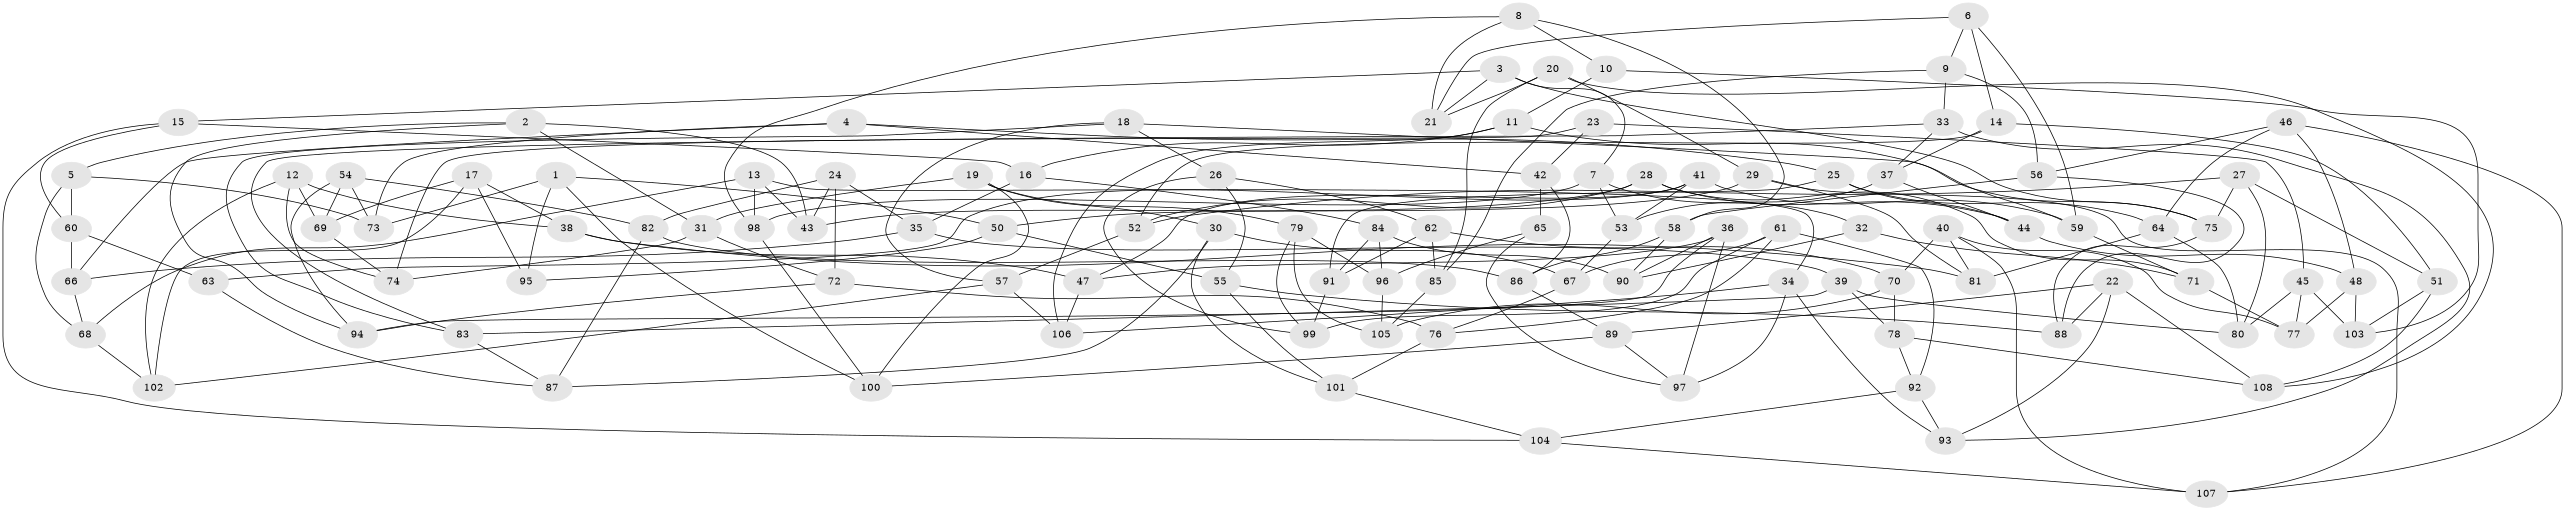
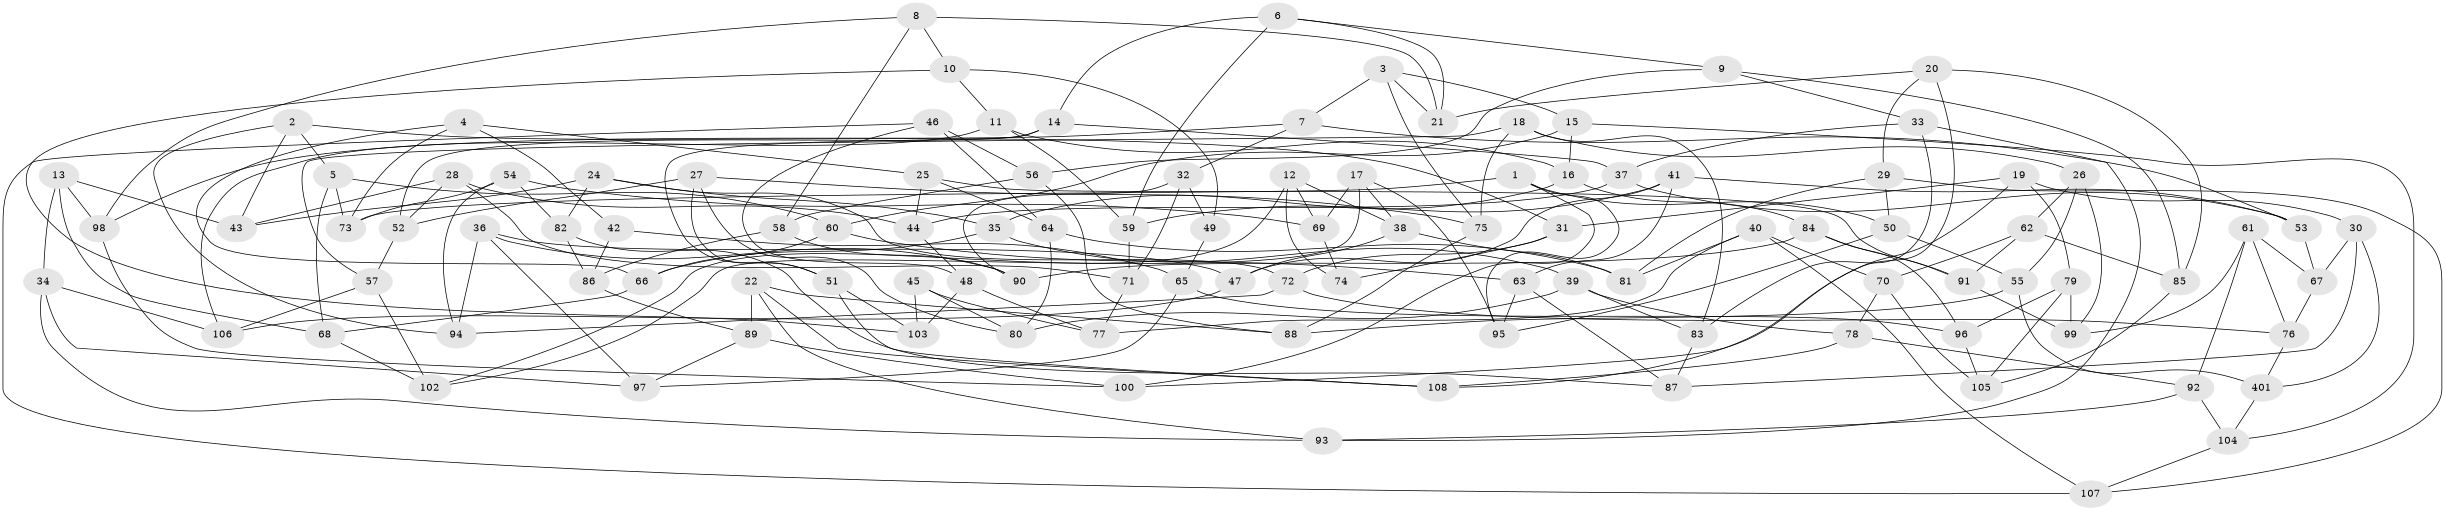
(1594, 122) -> none
none -> (1210, 229)
none -> (1510, 308)
(1336, 388) -> (2262, 388)
